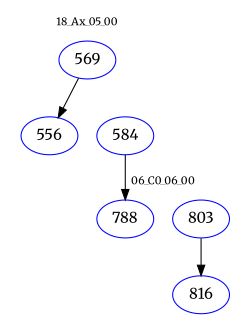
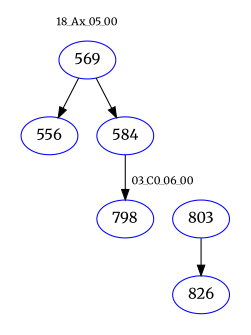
none -> (104, 93)
(163, 182) -> (163, 182)
(125, 219) -> (125, 219)
(201, 295) -> (201, 295)
